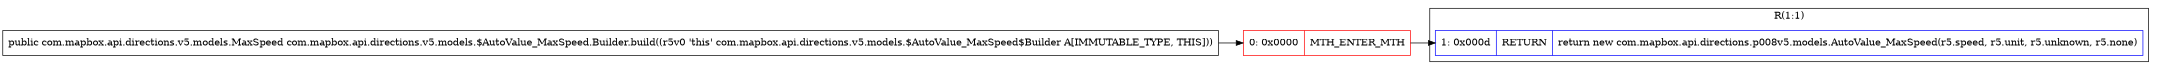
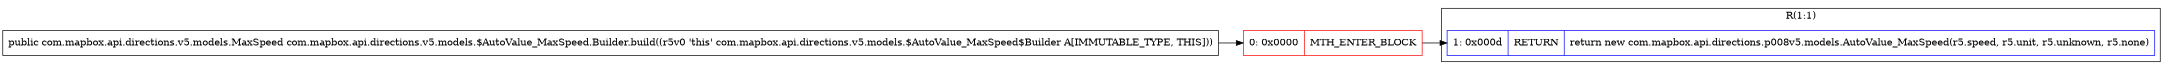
(1357, 43) -> (1363, 43)
